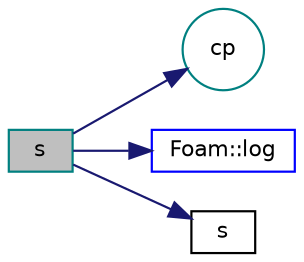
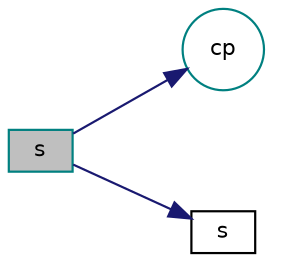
(223, 151) -> none
